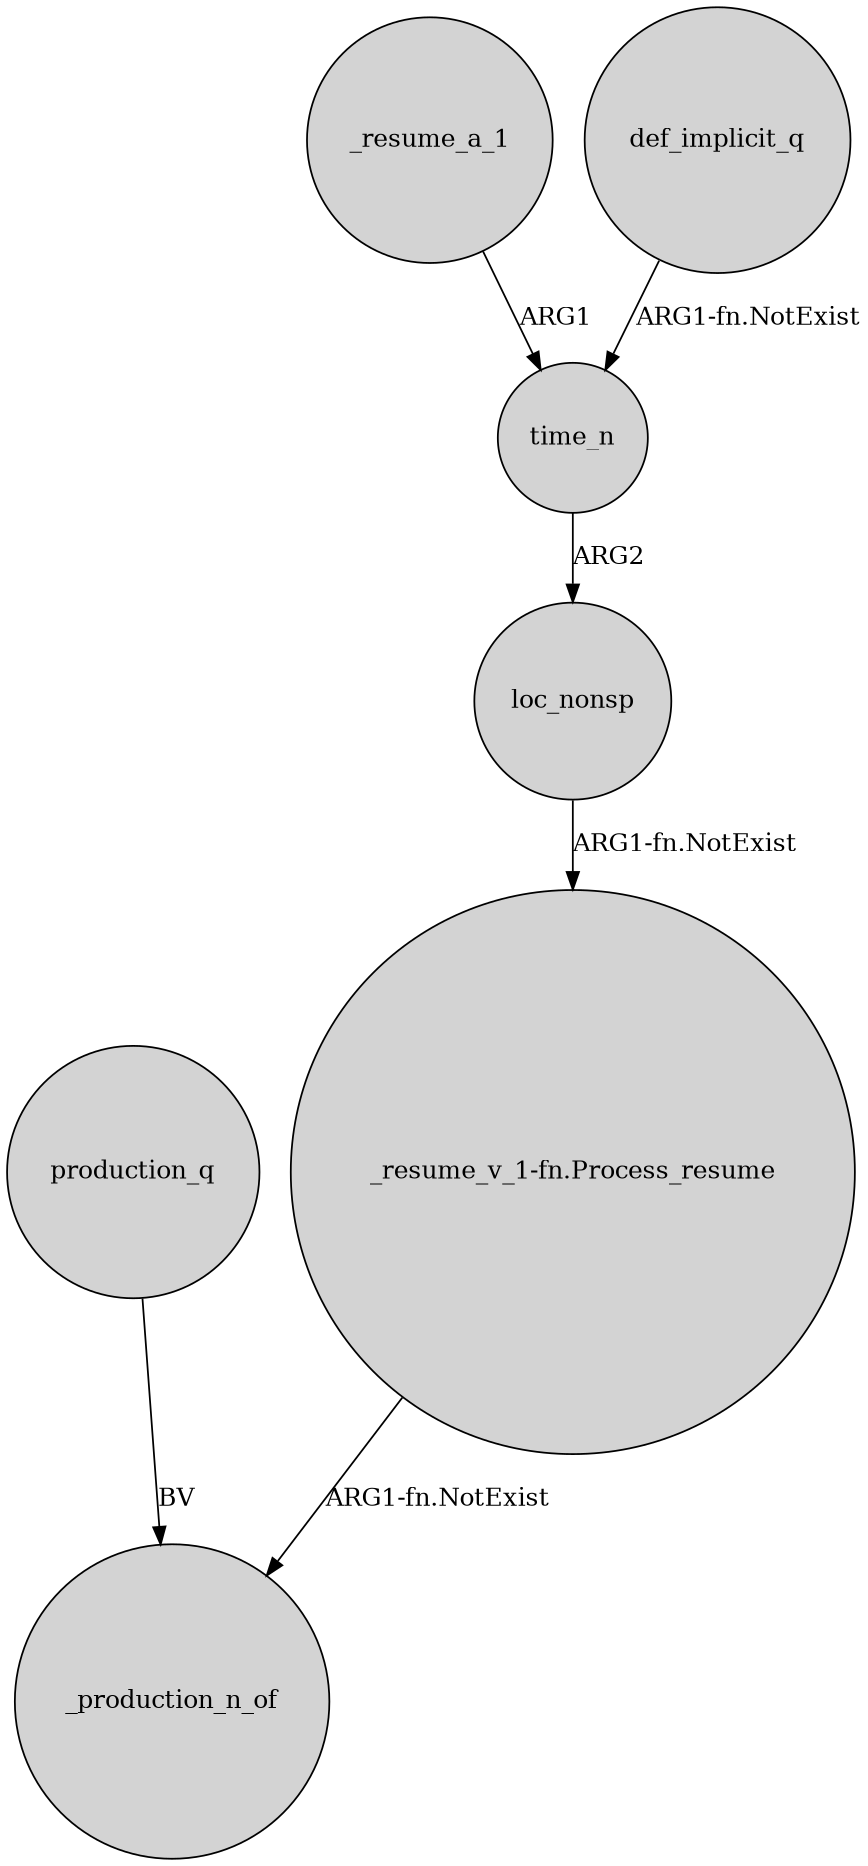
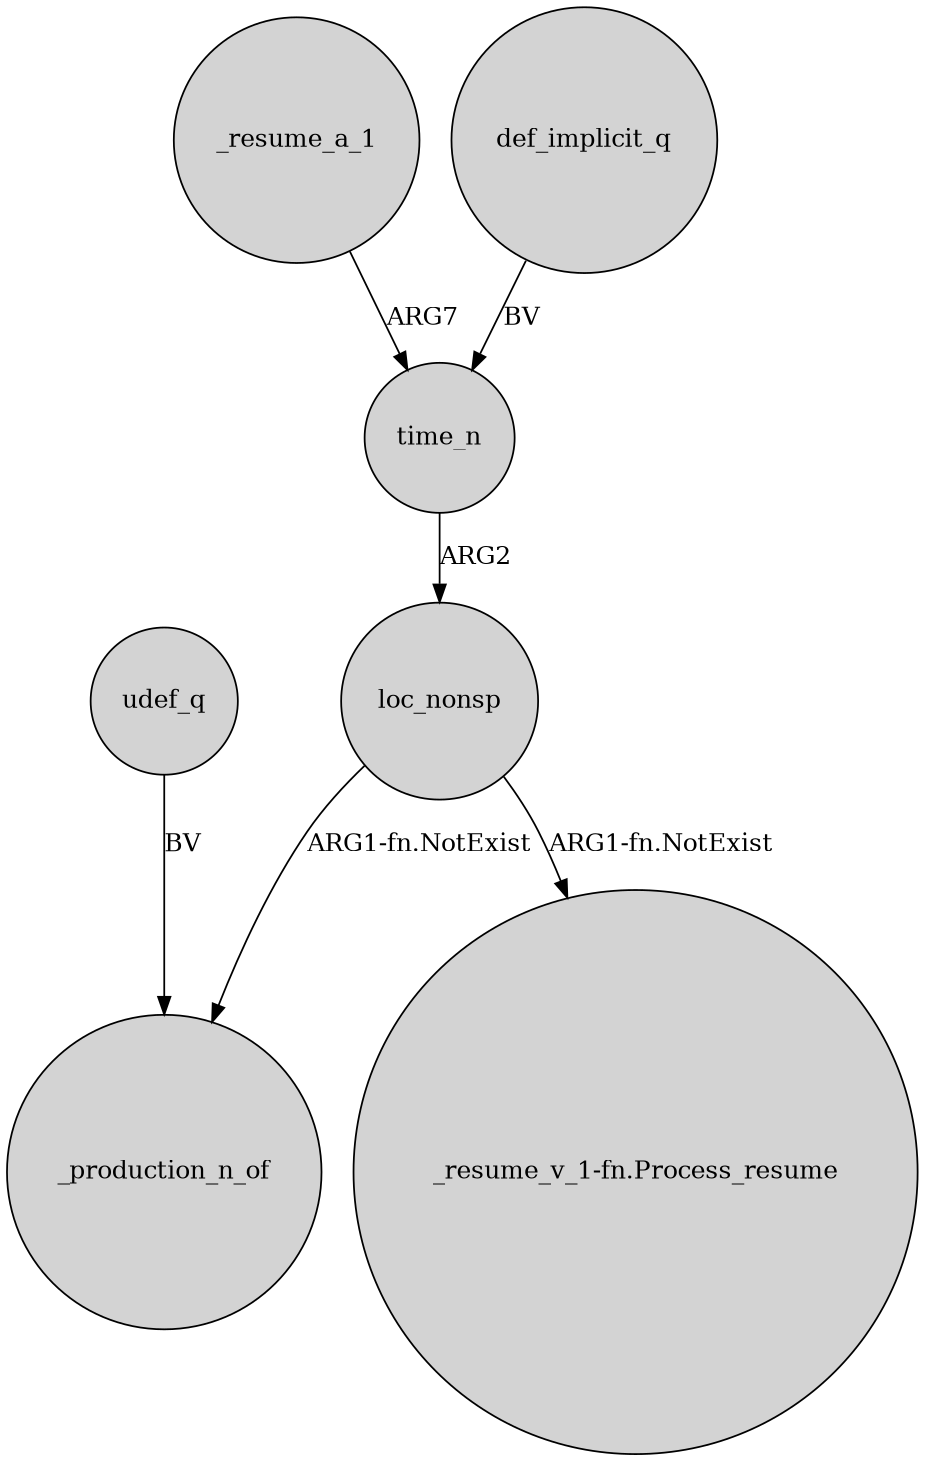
(556, 318) -> (423, 318)
(748, 318) -> (522, 318)
(133, 1172) -> (164, 701)
(340, 1479) -> (279, 877)
